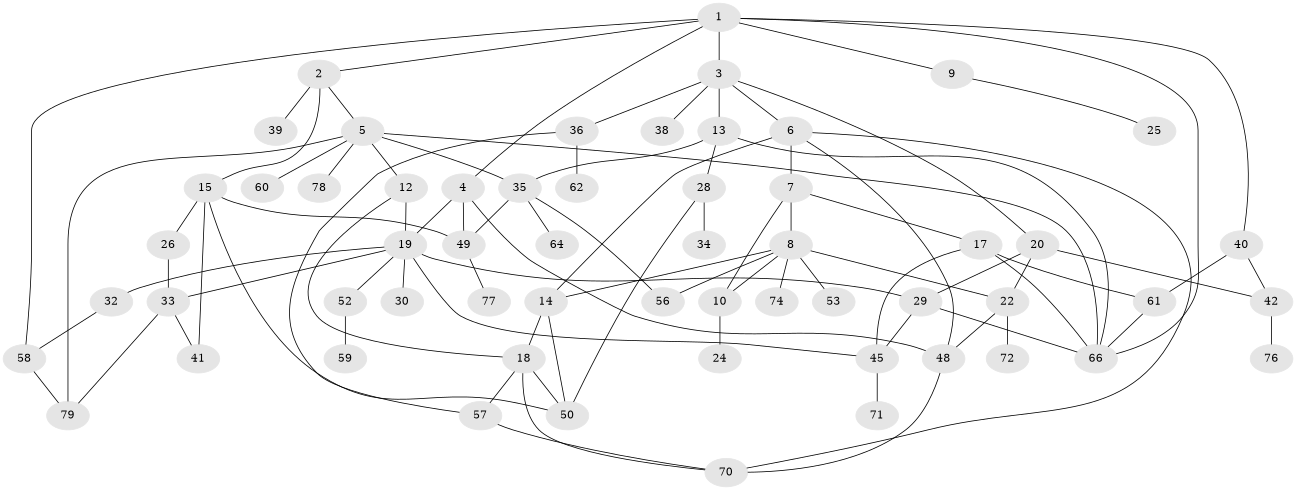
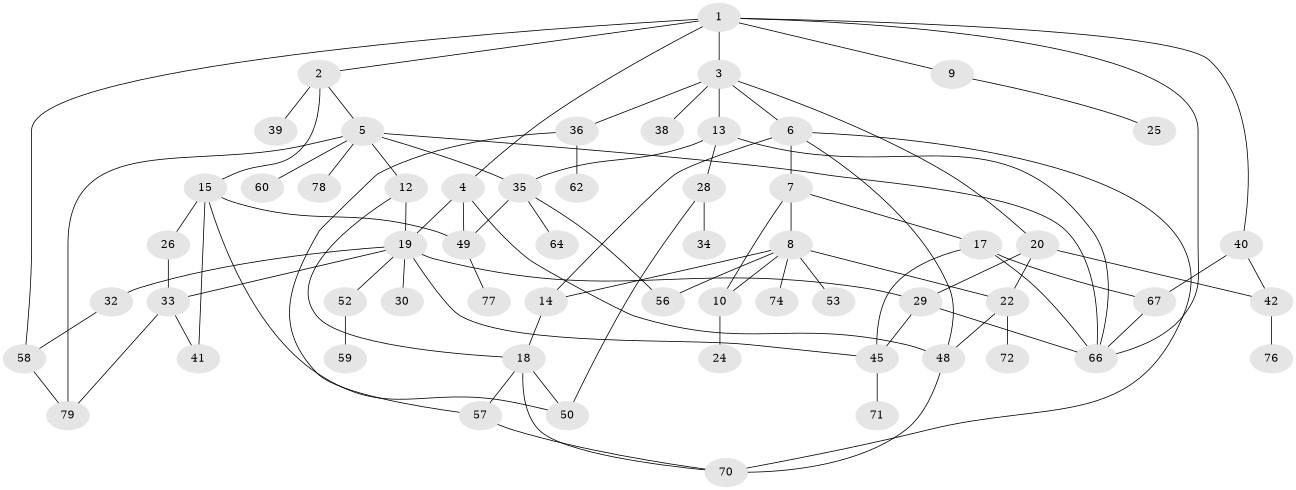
(1155, 302) -> (1155, 302)
(557, 359) -> none
